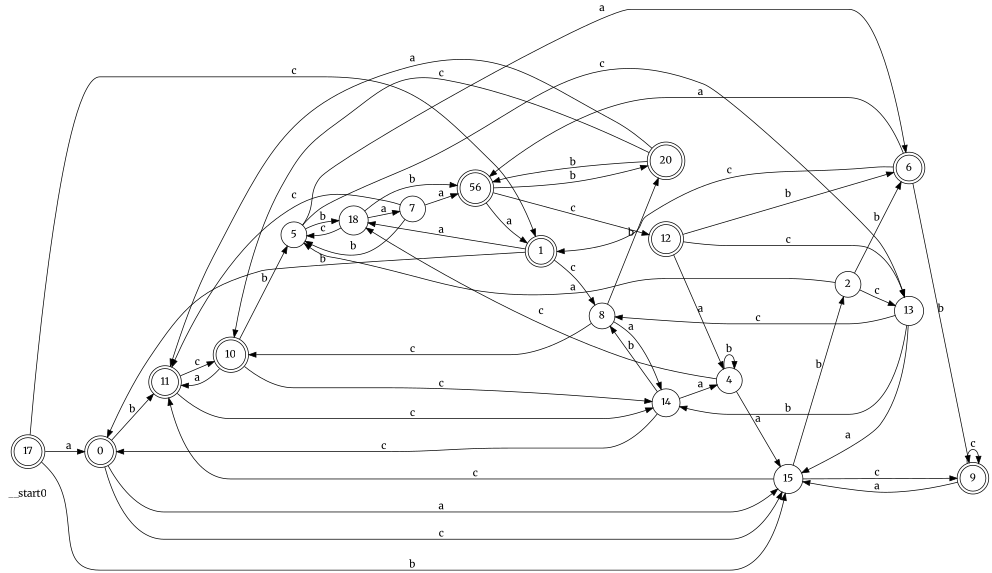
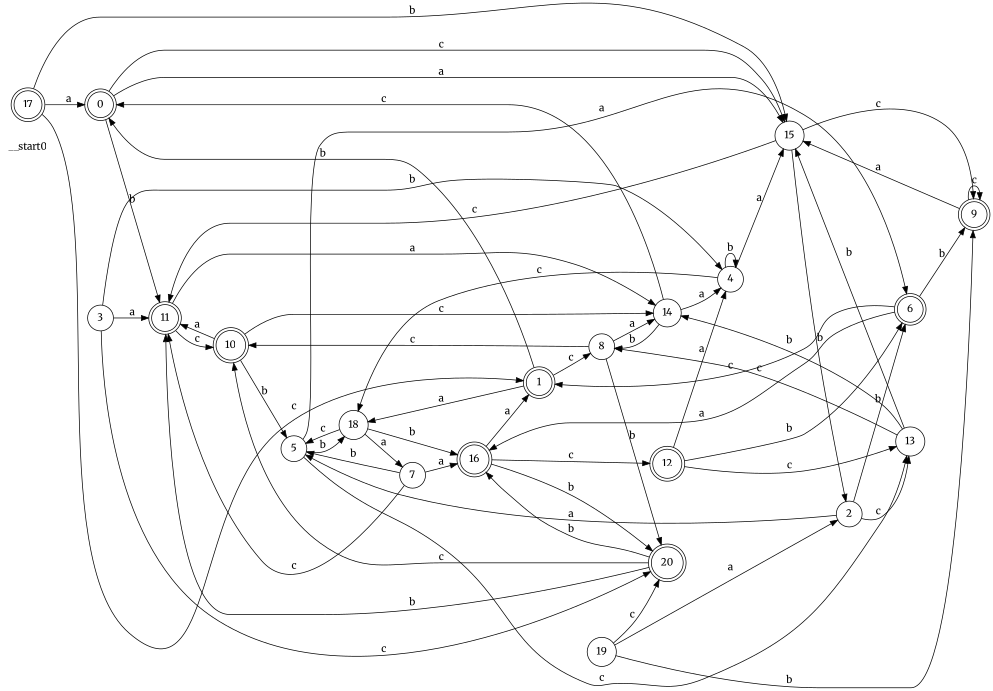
(413, 59) -> (413, 603)
(475, 188) -> (474, 459)
none -> (101, 318)
(413, 413) -> (413, 249)
(848, 436) -> (849, 253)
none -> (602, 652)
